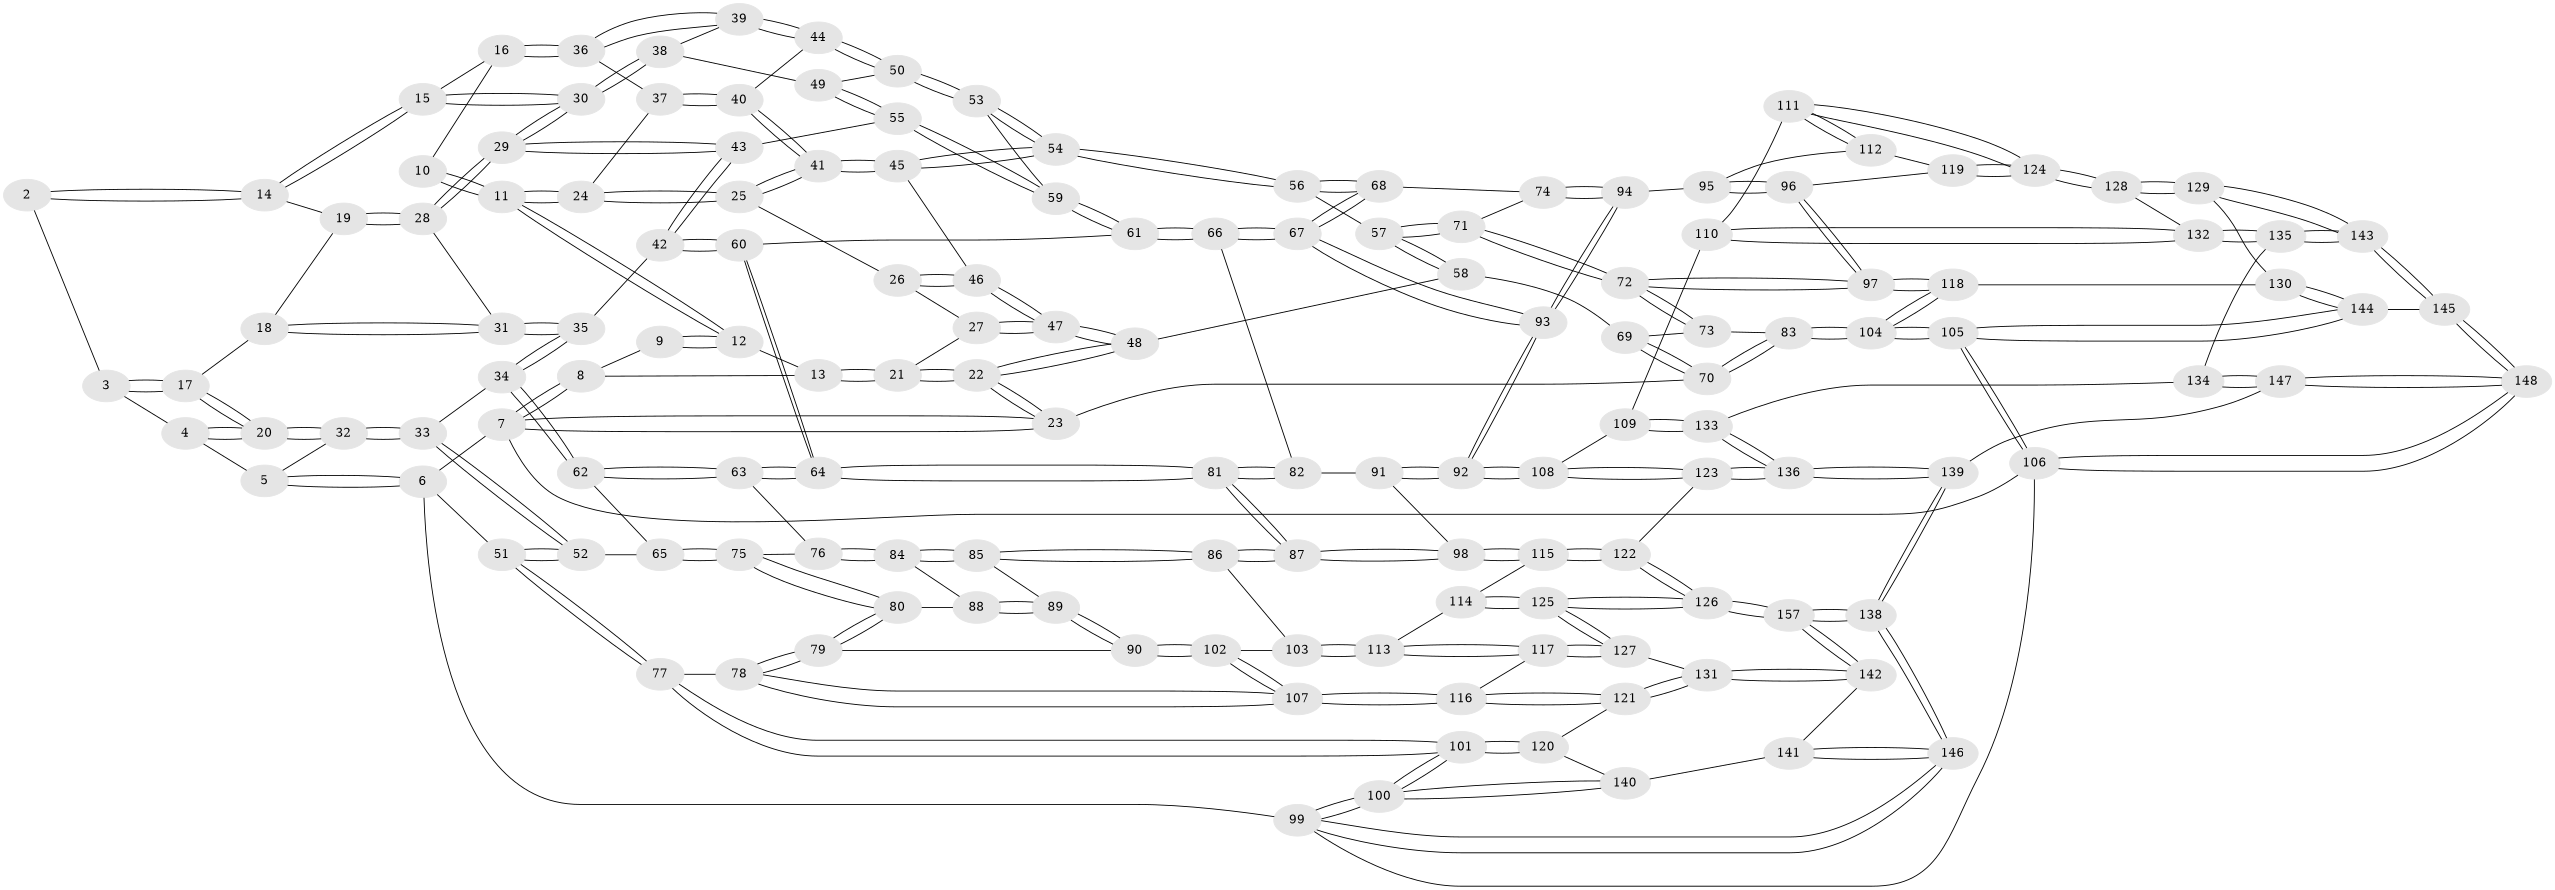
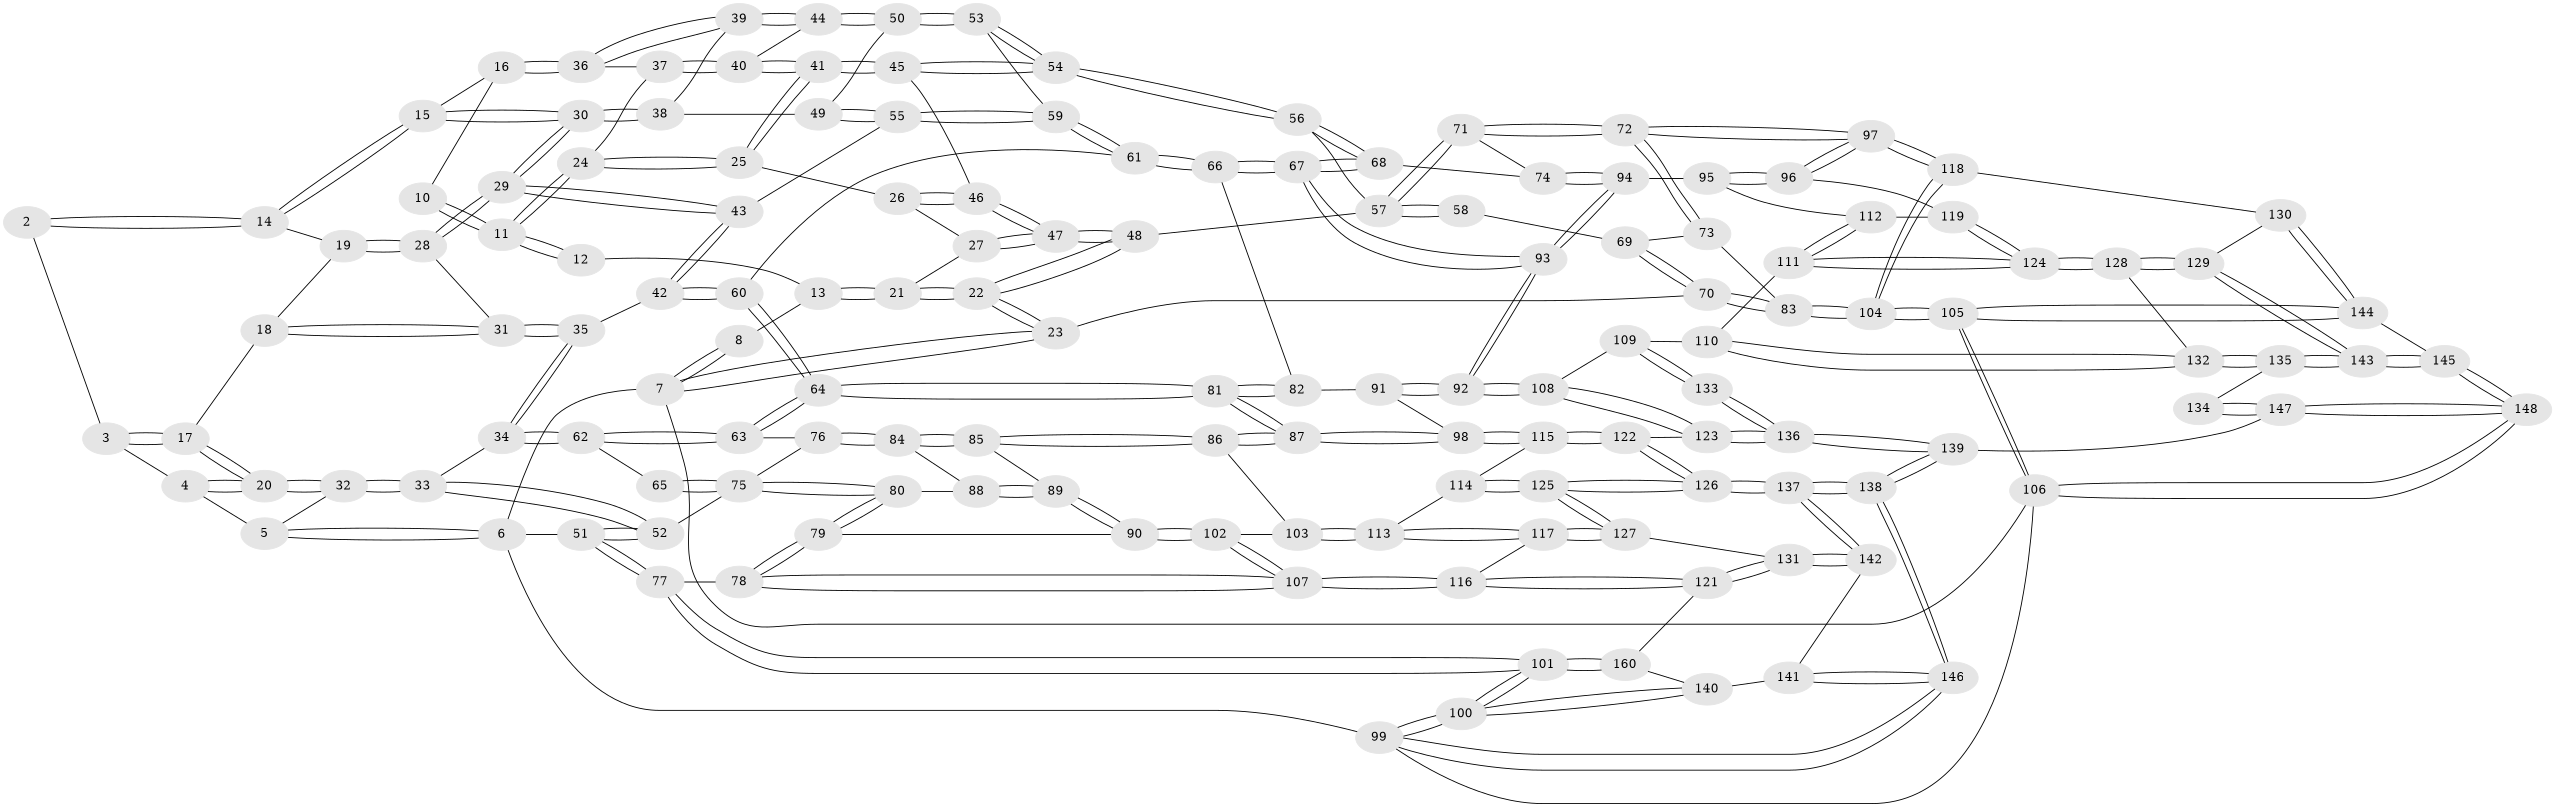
(1298, 309) -> (1257, 224)
(660, 342) -> none
(1949, 385) -> none
(621, 555) -> (700, 510)
(1789, 615) -> (1789, 488)
(1543, 747) -> (1625, 665)
